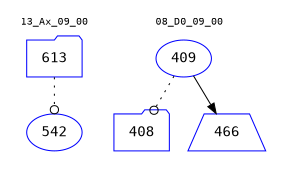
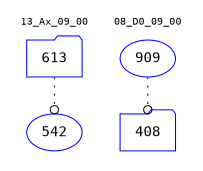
(184, 59) -> (148, 59)
(227, 132) -> none
